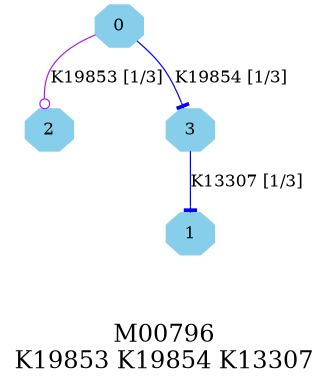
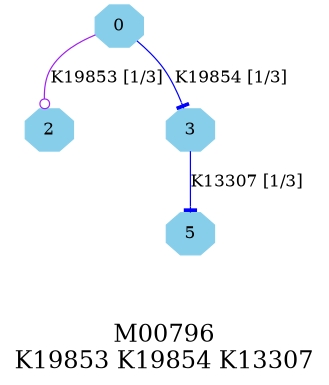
(190, 234) -> (190, 234)
